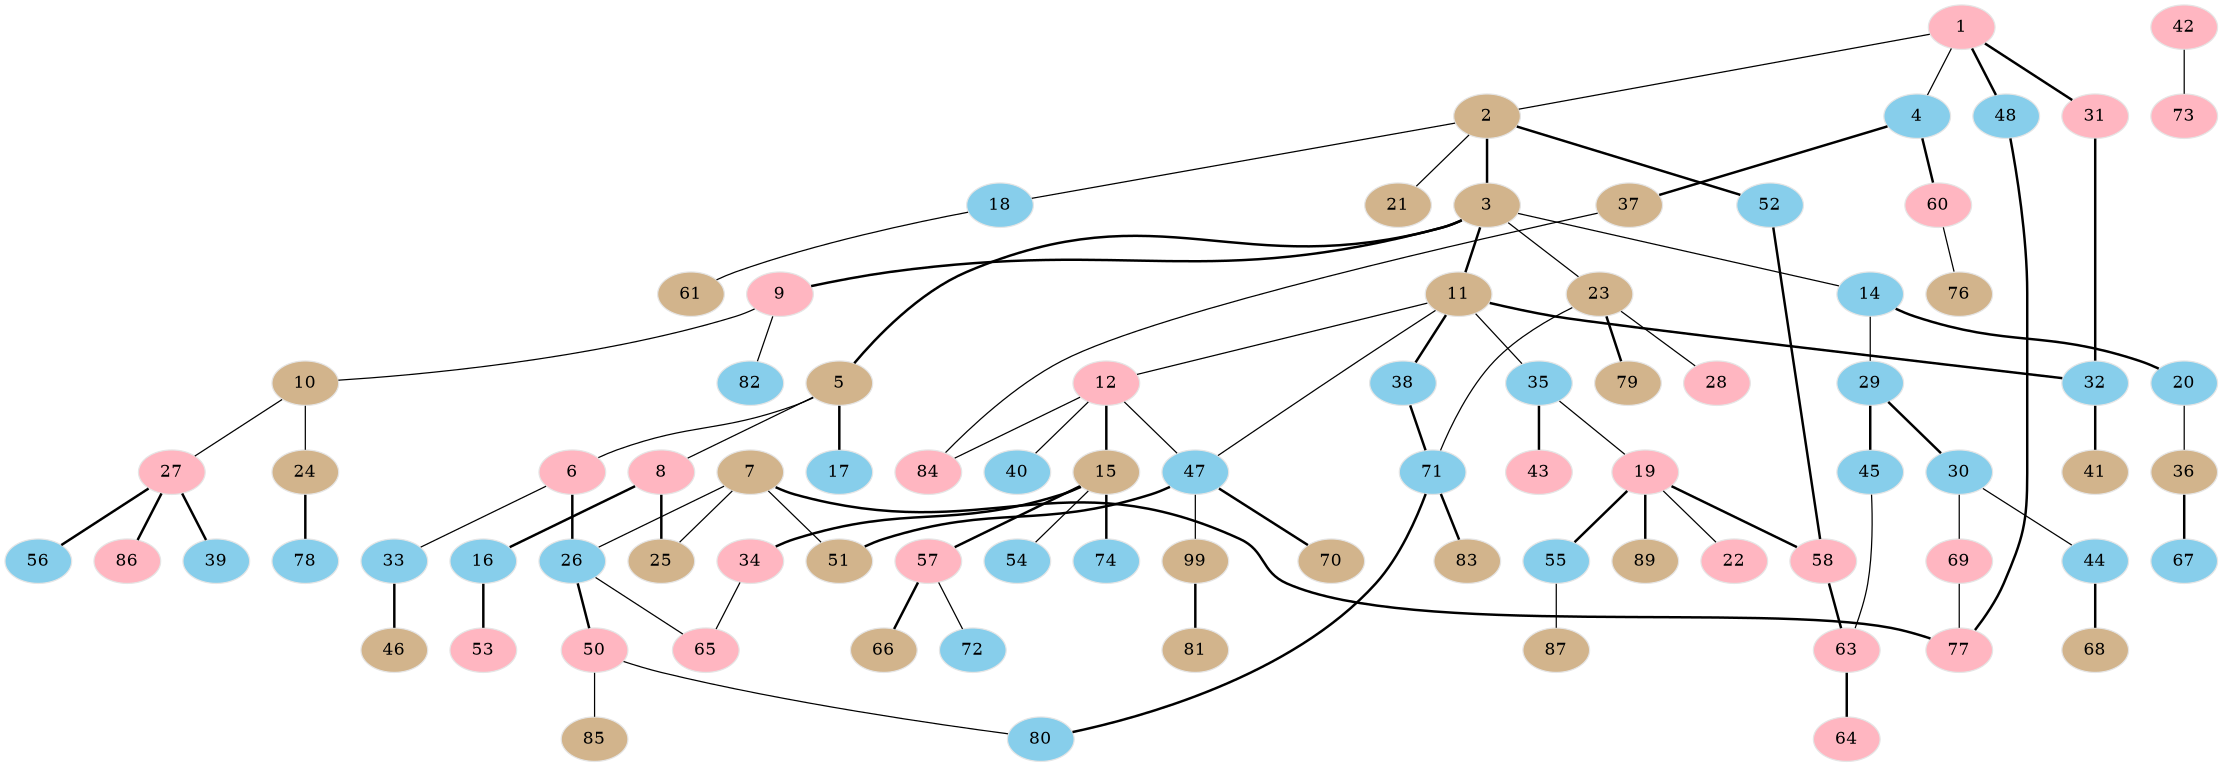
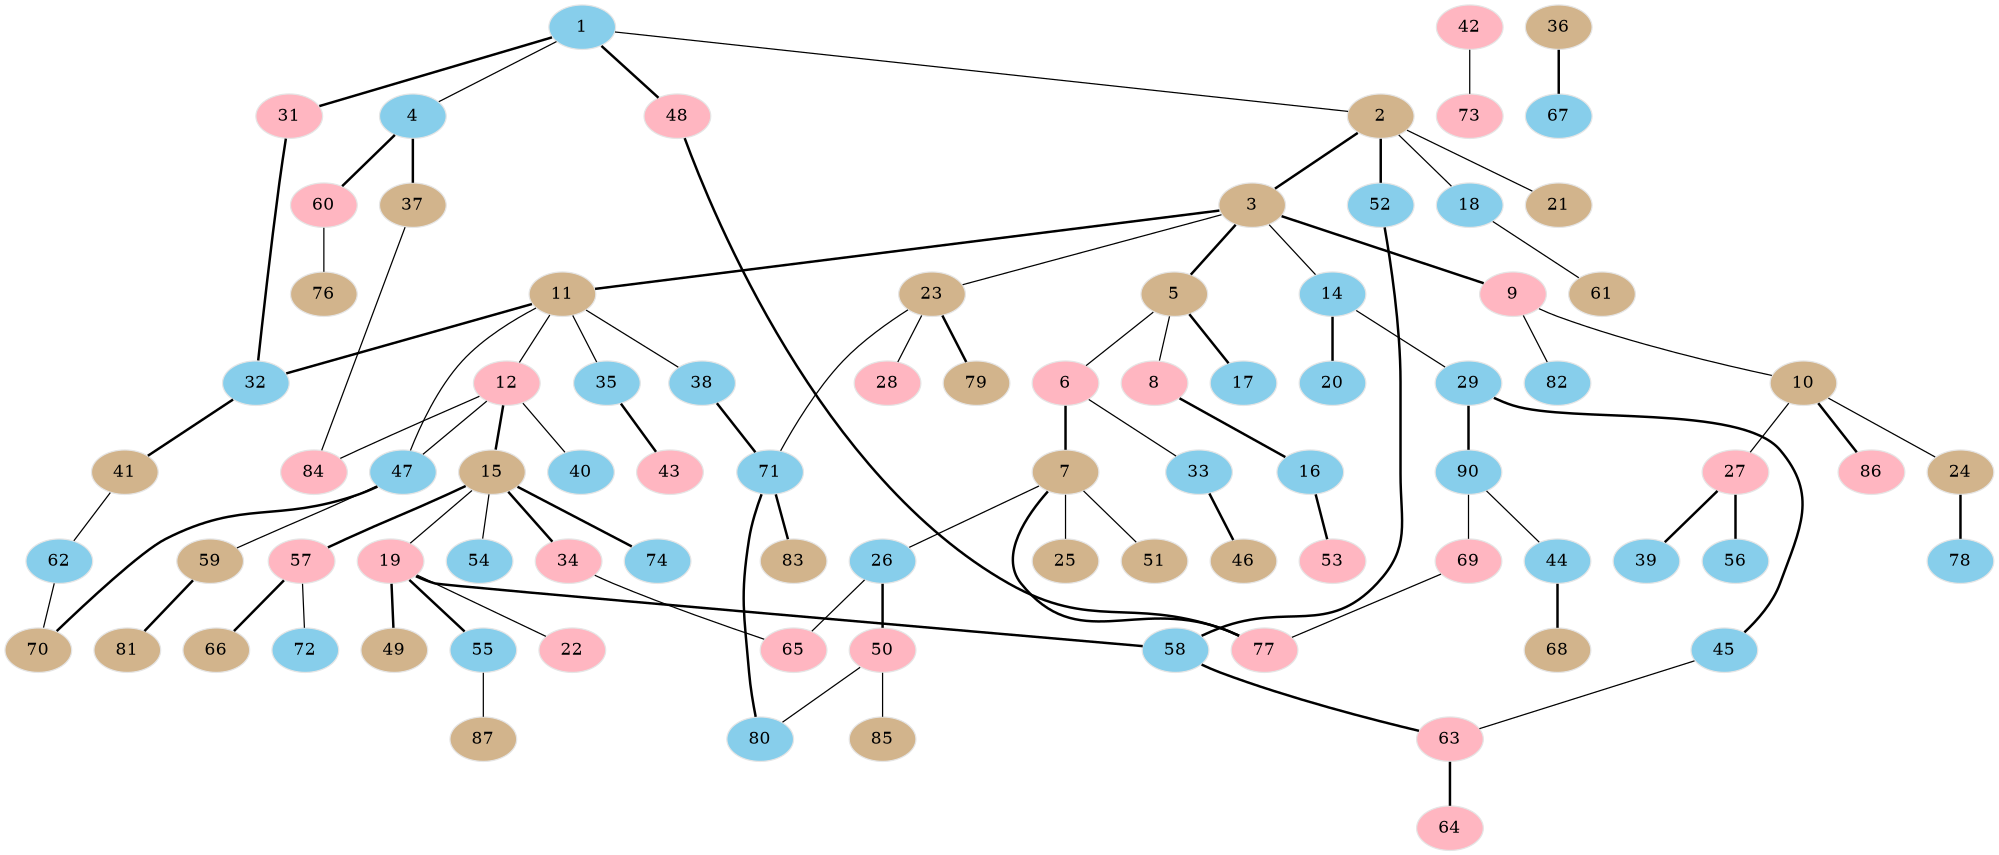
(1962, 27) -> (582, 27)
(2006, 116) -> (677, 116)
(1431, 339) -> (632, 339)
(1592, 428) -> (441, 517)
(2184, 428) -> none
(1959, 472) -> (1468, 472)
(572, 508) -> (1066, 428)
(661, 508) -> none
(1041, 515) -> none
(150, 517) -> (1838, 428)
none -> (59, 561)
(1195, 561) -> (210, 561)
(1645, 561) -> (394, 650)
(1823, 561) -> (1176, 650)
